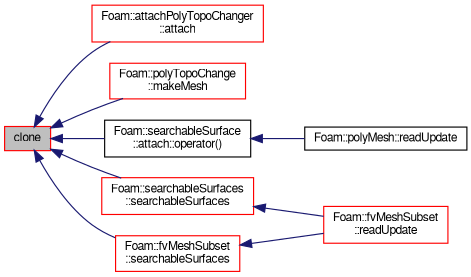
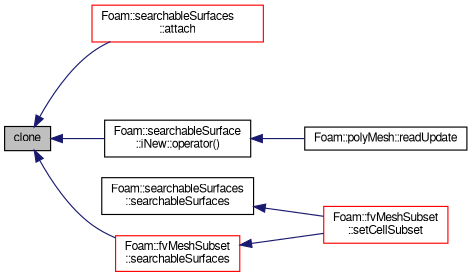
(178, 24) -> (178, 24)
(178, 81) -> none
(28, 139) -> (28, 139)
(178, 139) -> (178, 139)
(91, 167) -> none
(178, 196) -> (178, 196)
(386, 225) -> (386, 225)
